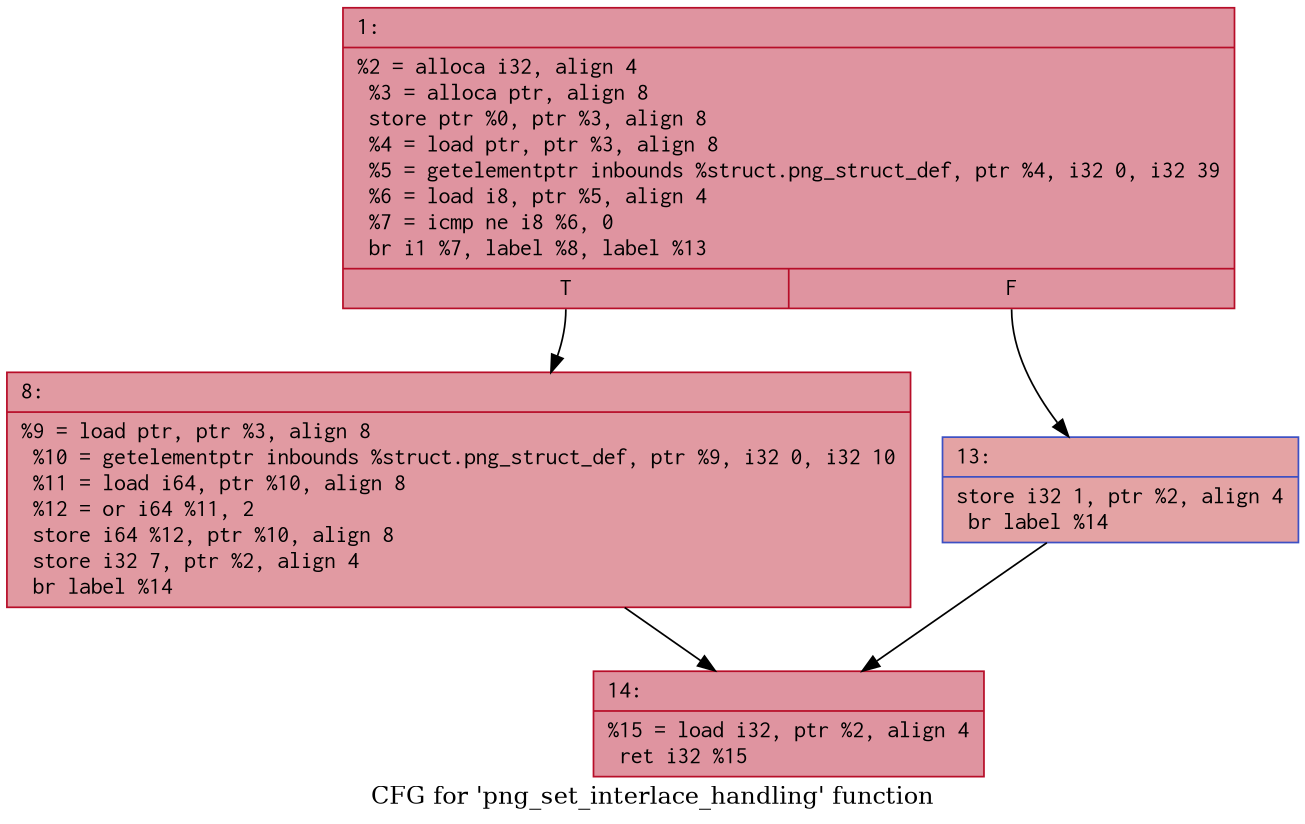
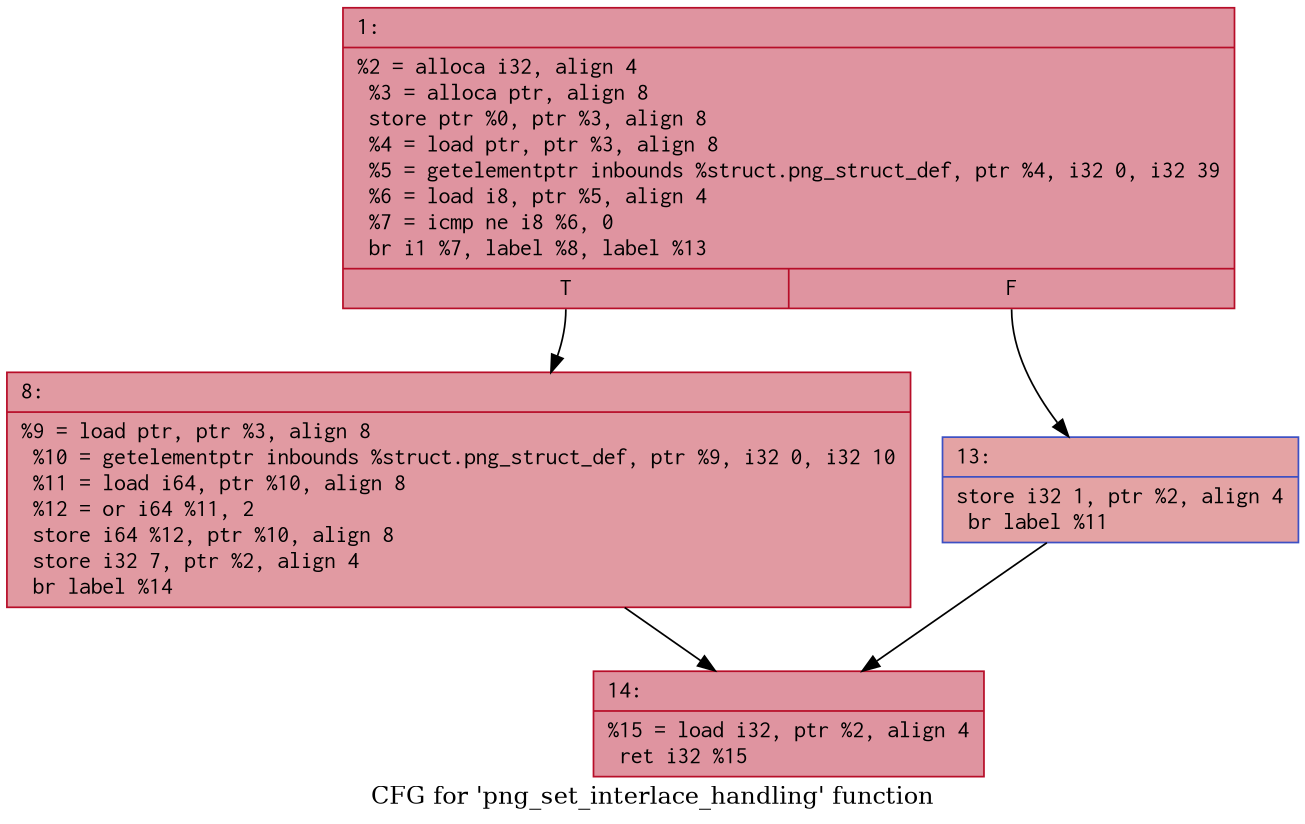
(1032, 522) -> (1032, 522)
